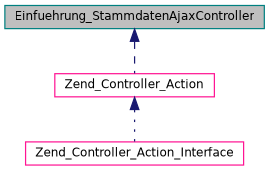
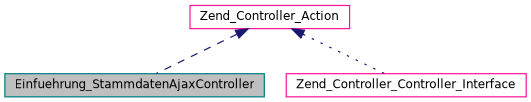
(135, 58) -> (197, 54)
(135, 153) -> (406, 85)
